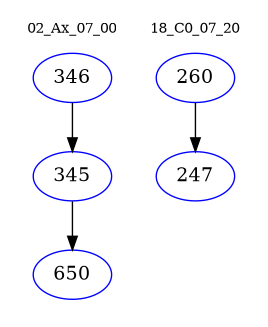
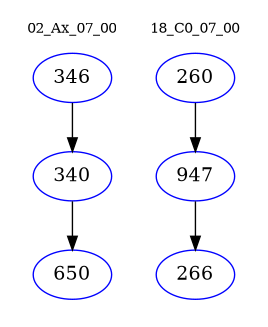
(195, 29) -> (195, 29)
(72, 176) -> (72, 176)
(195, 176) -> (195, 176)
none -> (195, 275)
